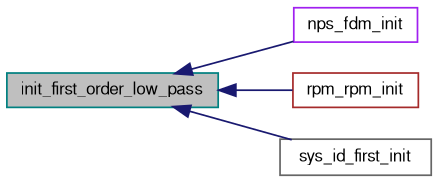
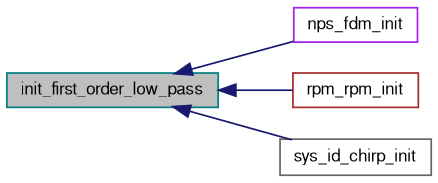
(356, 157) -> (356, 157)
